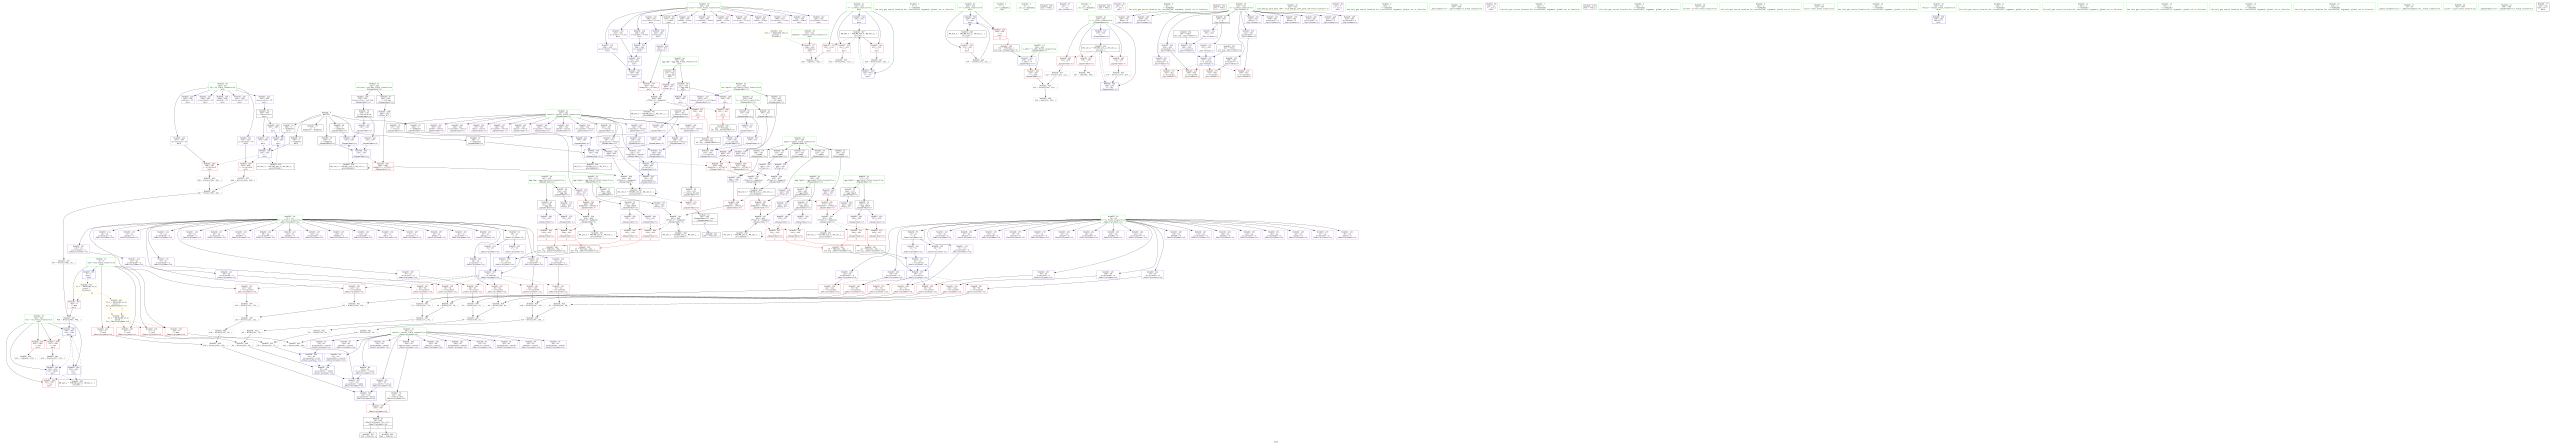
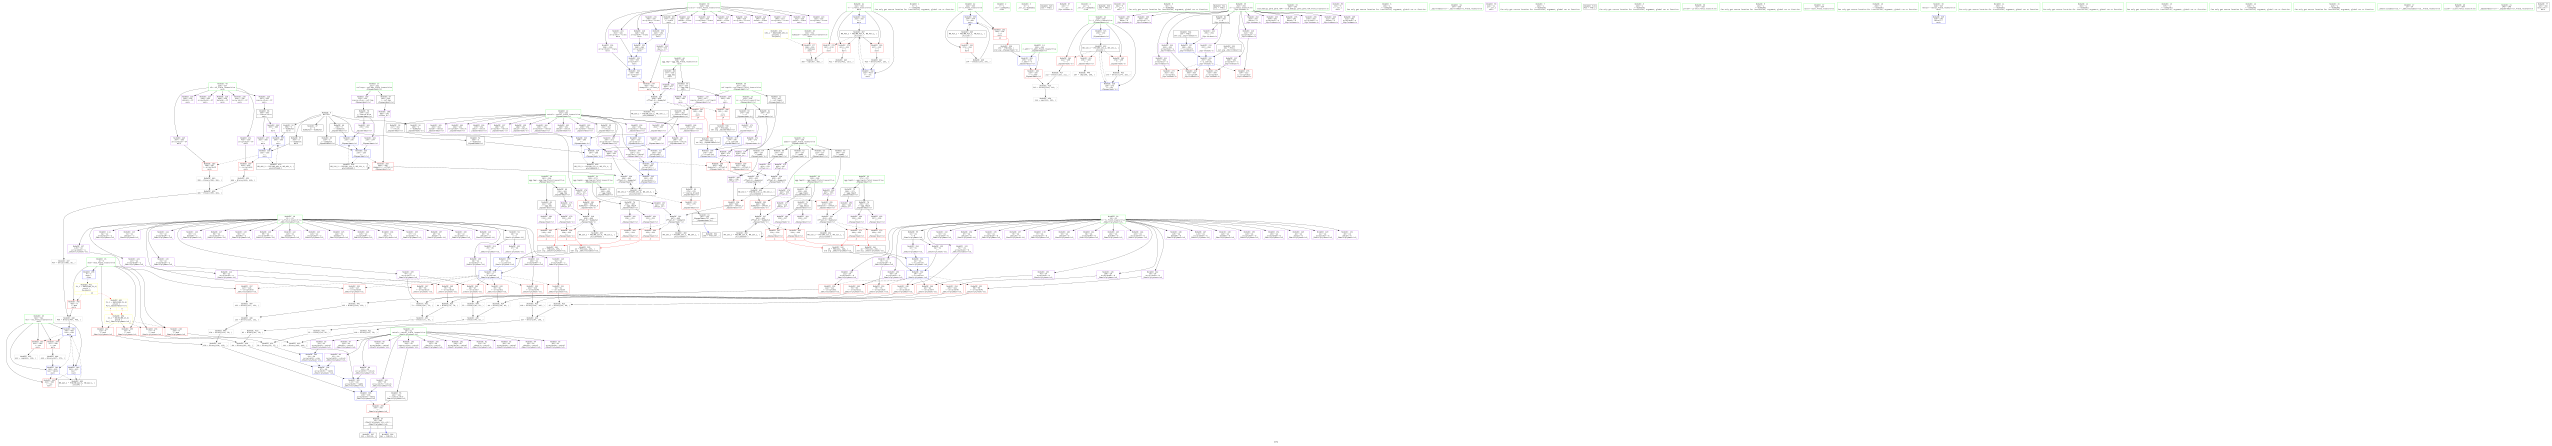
none -> (884, 262)
(422, 297) -> (409, 292)
